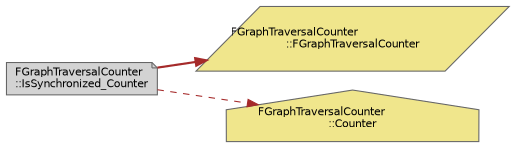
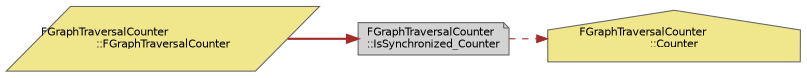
(176, 65) -> (317, 39)
